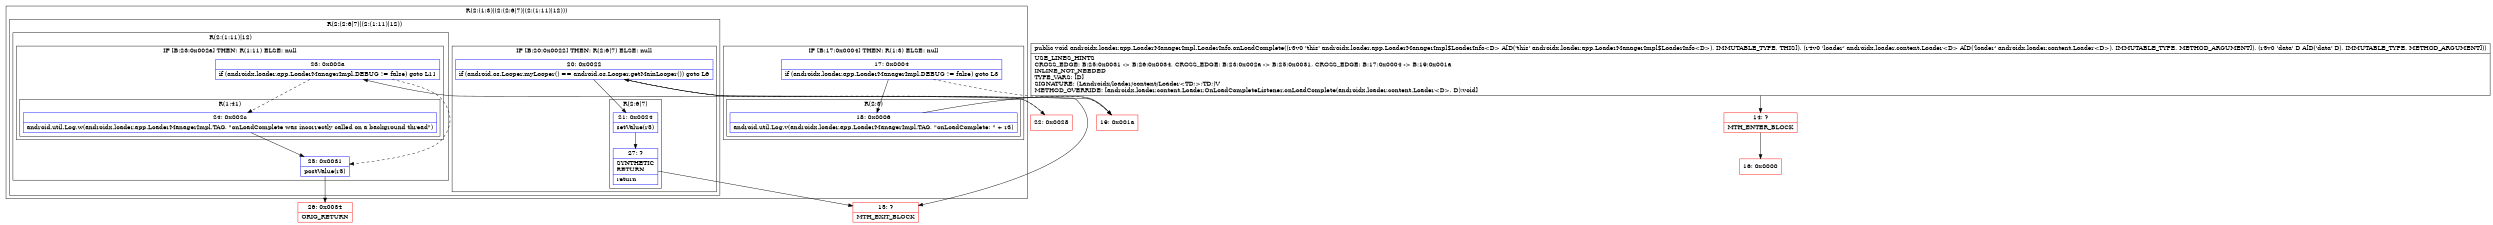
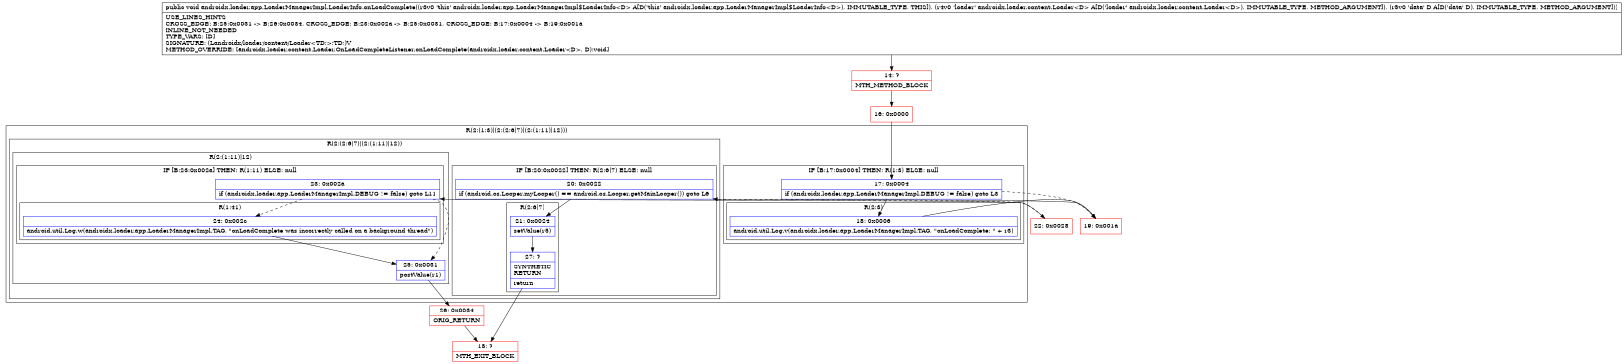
(1085, 114) -> (470, 332)
(1761, 127) -> (892, 85)
none -> (892, 149)
(325, 171) -> (421, 275)
